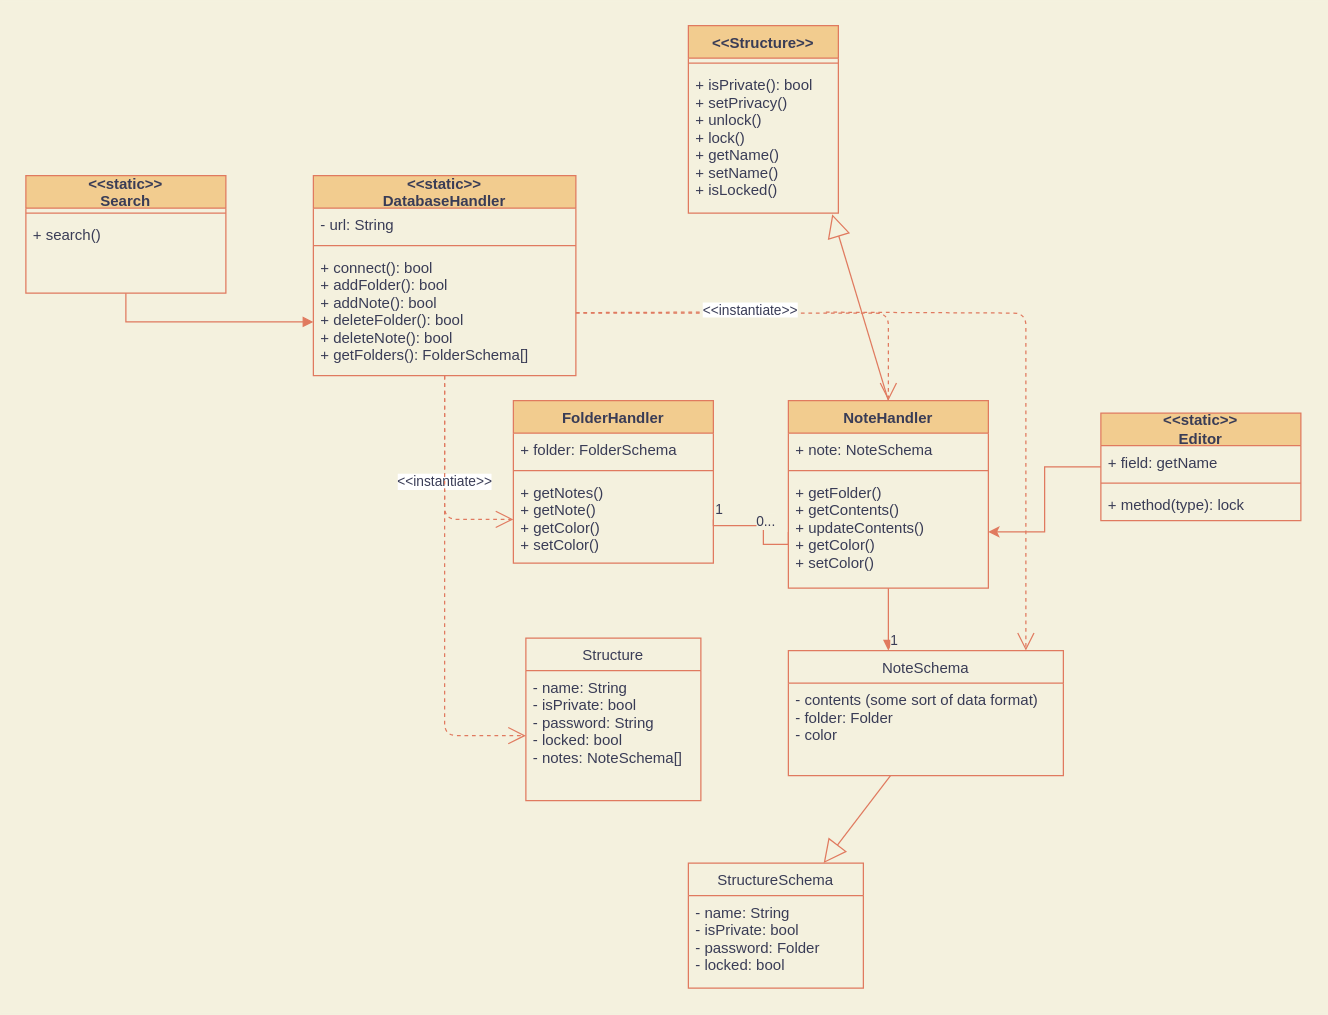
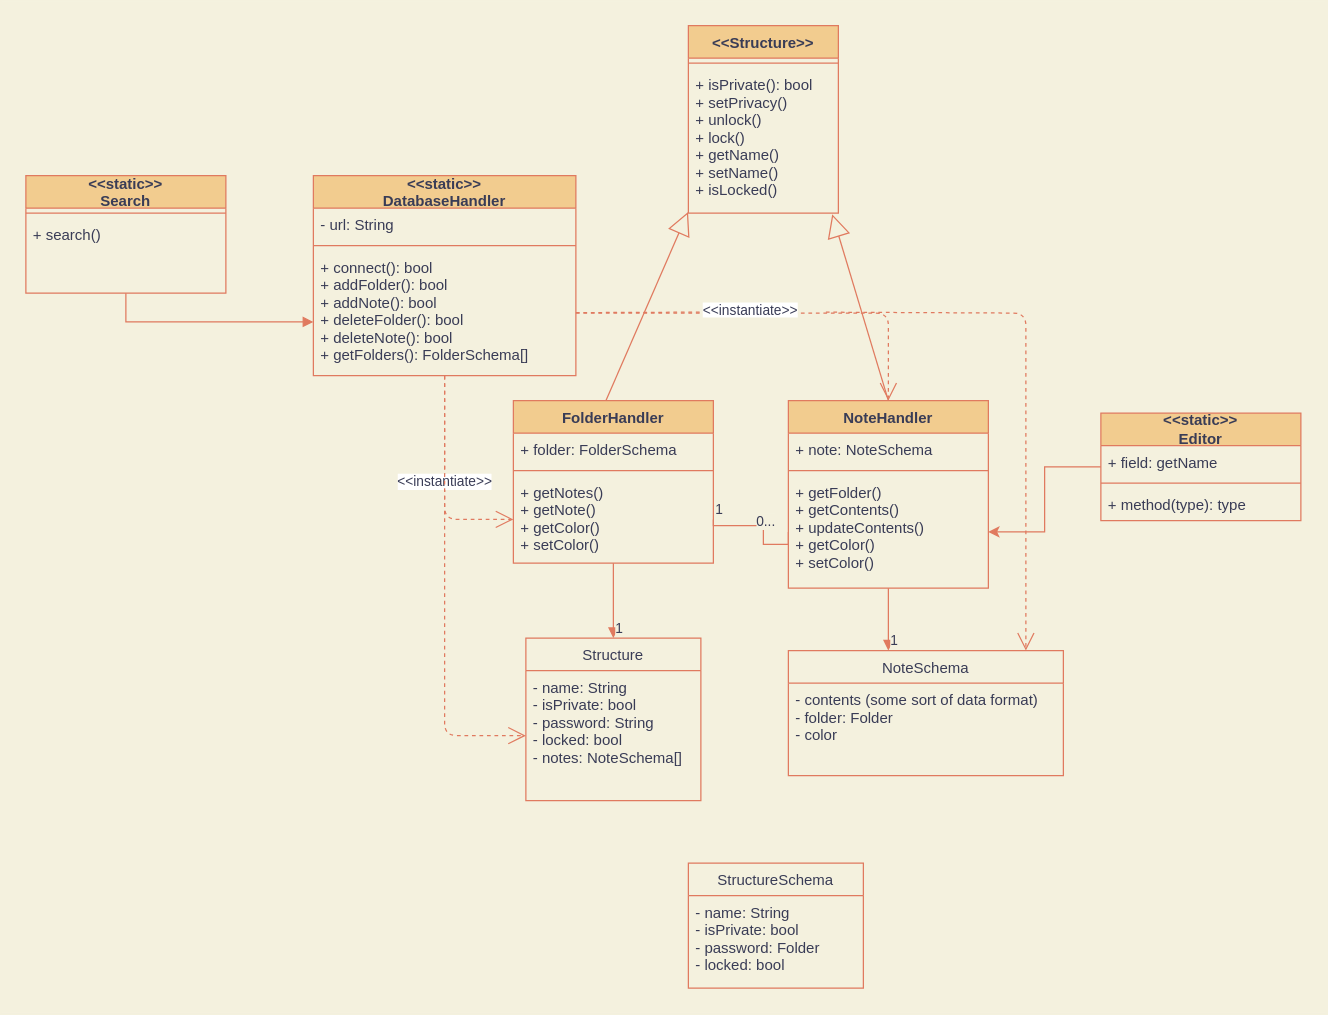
none -> (642, 317)
(1184, 505) -> (1186, 505)
none -> (613, 597)
(864, 810) -> none
